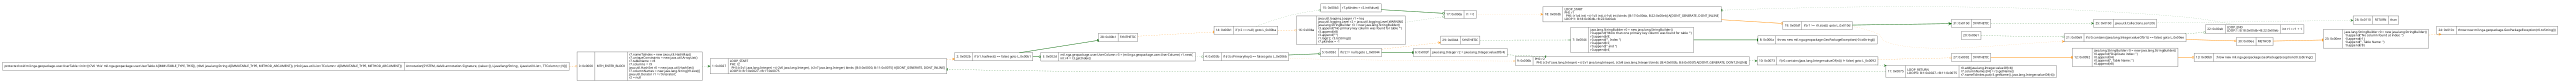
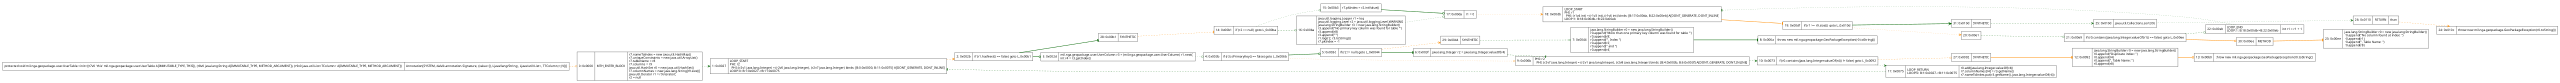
(1751, 22) -> (1751, 22)
(1286, 30) -> (1286, 30)
(2434, 35) -> (2423, 24)
(1955, 48) -> (1906, 31)
